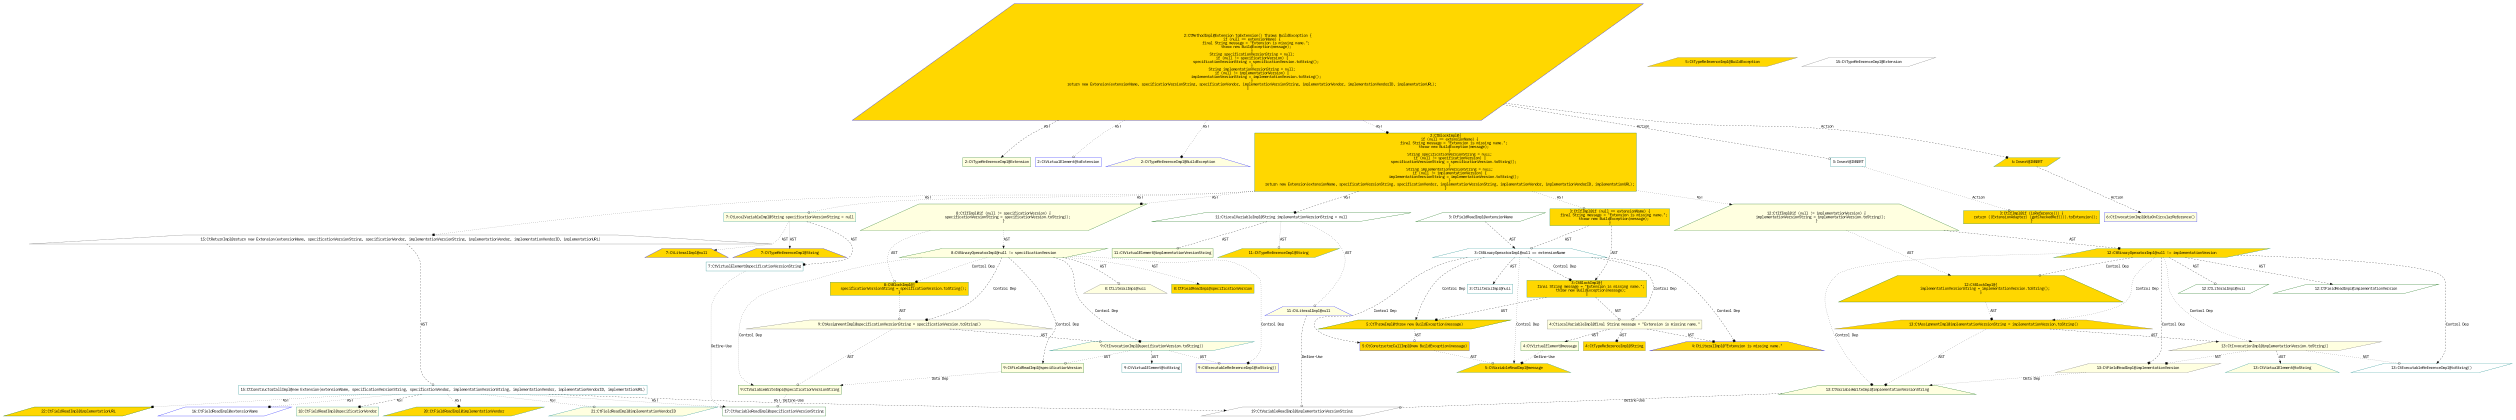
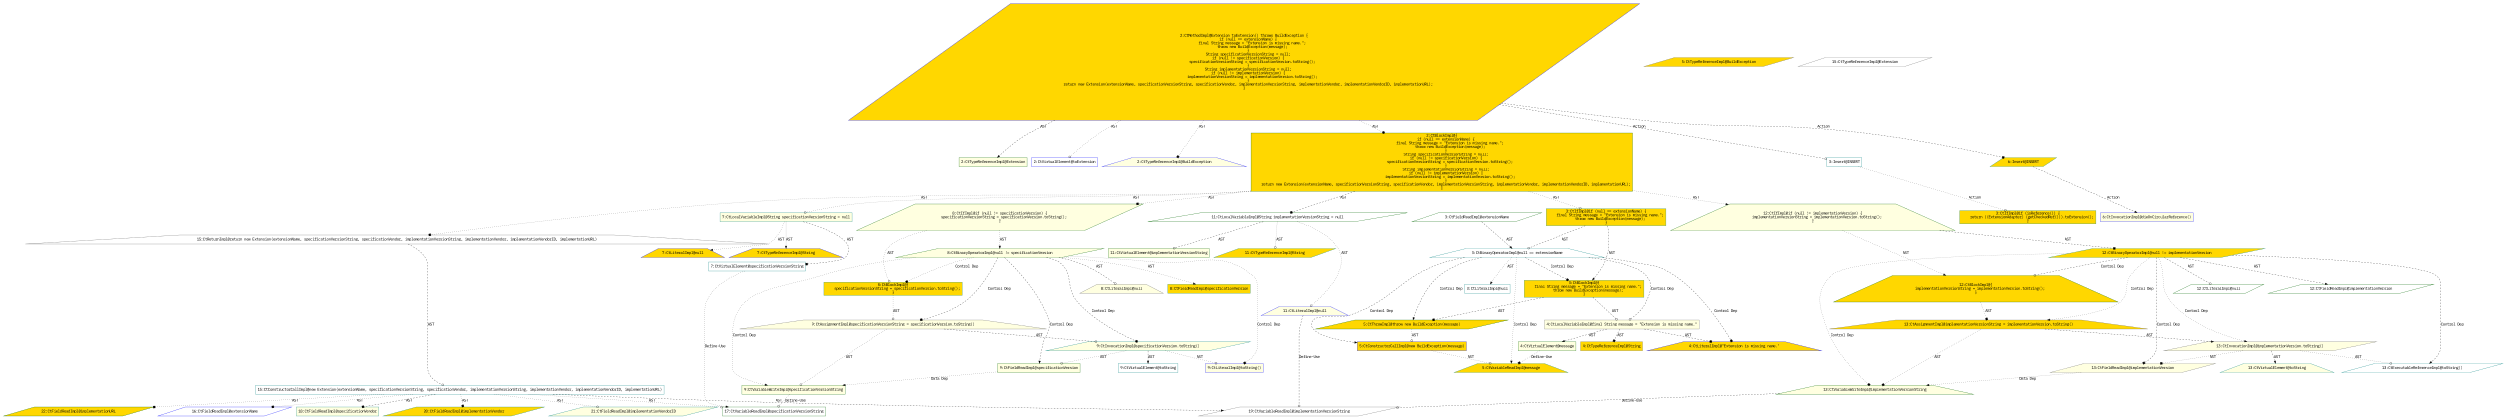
(1504, 269) -> (1501, 269)
(1237, 368) -> (1234, 368)
